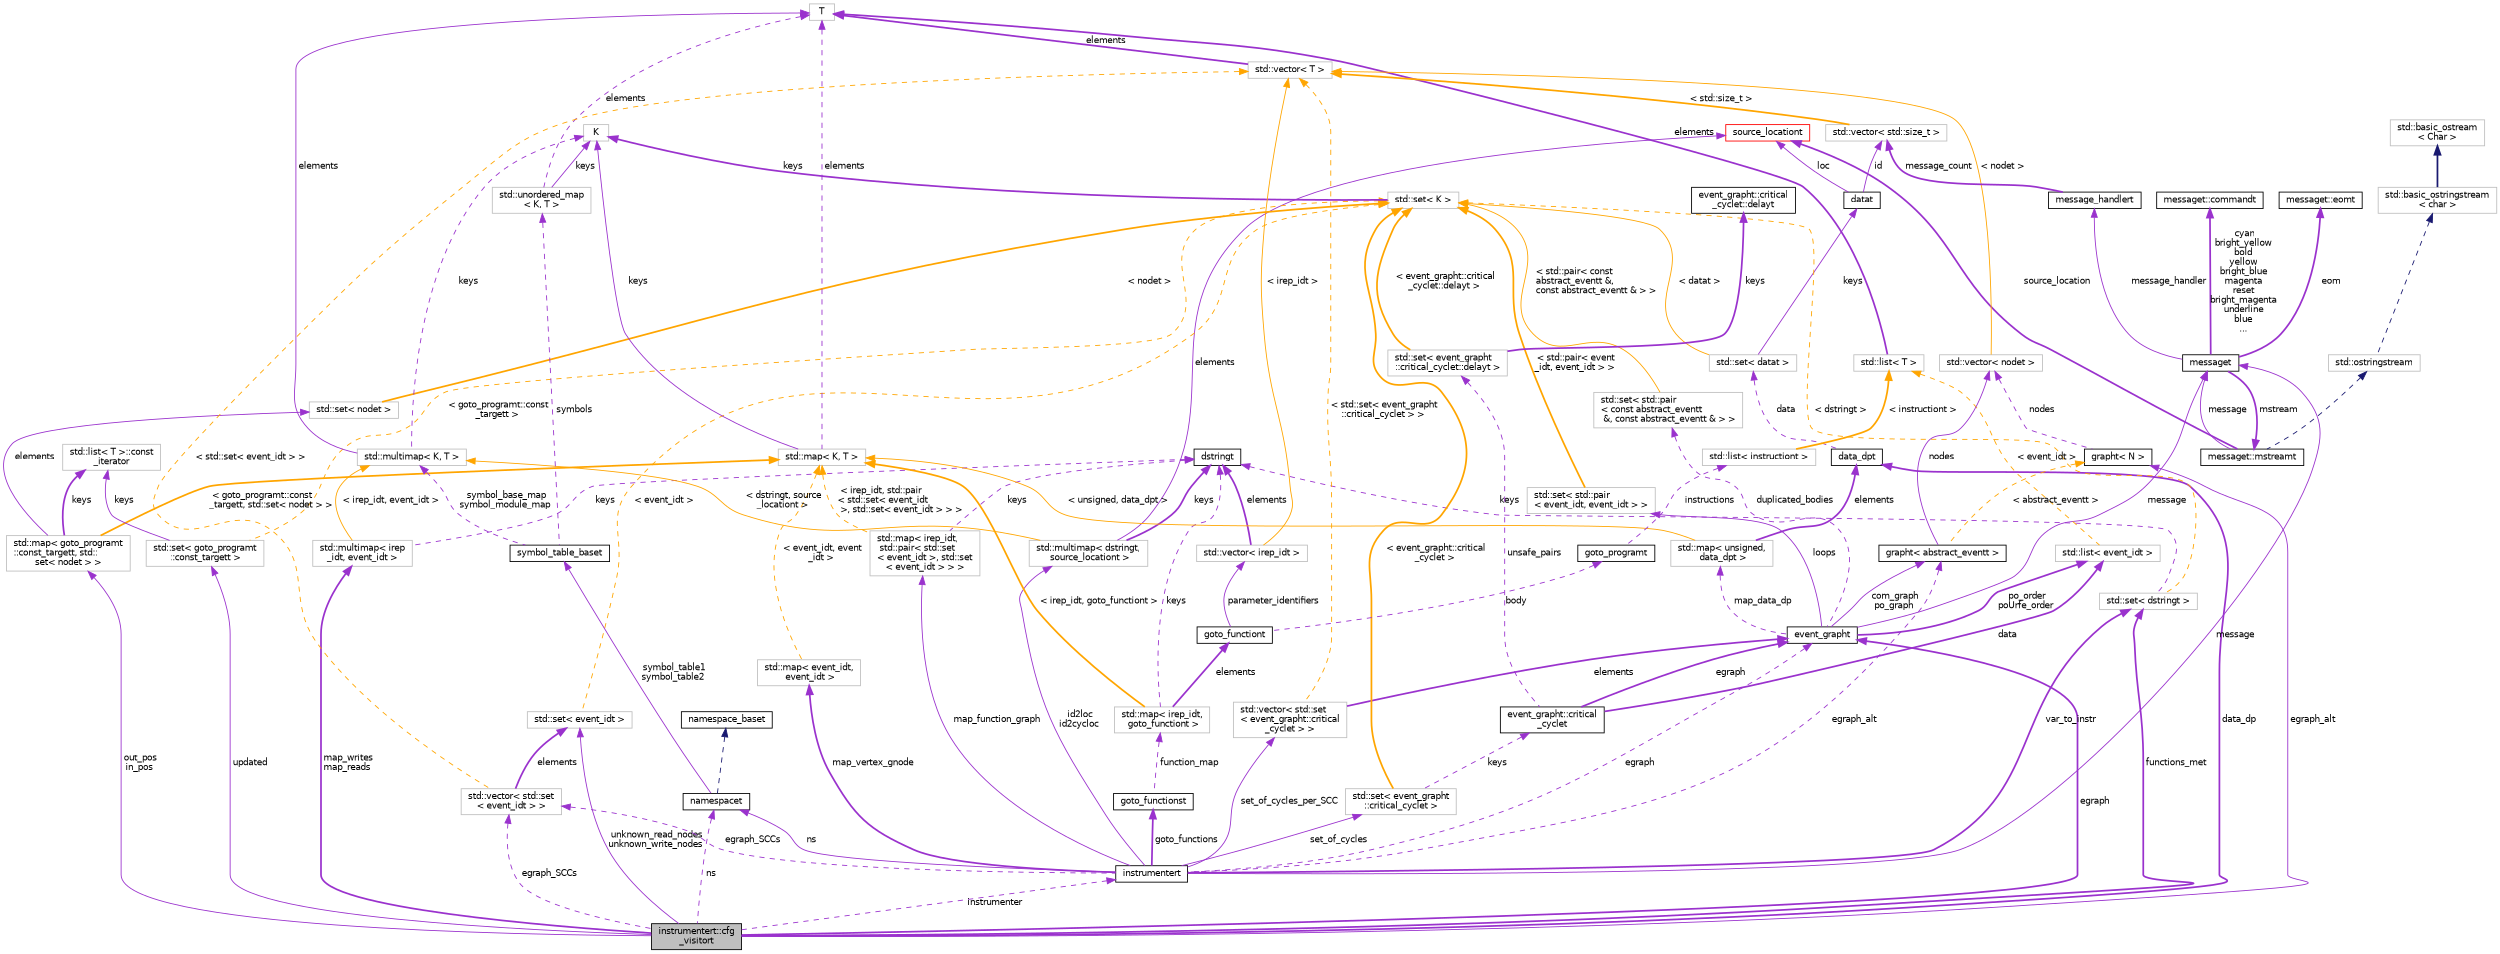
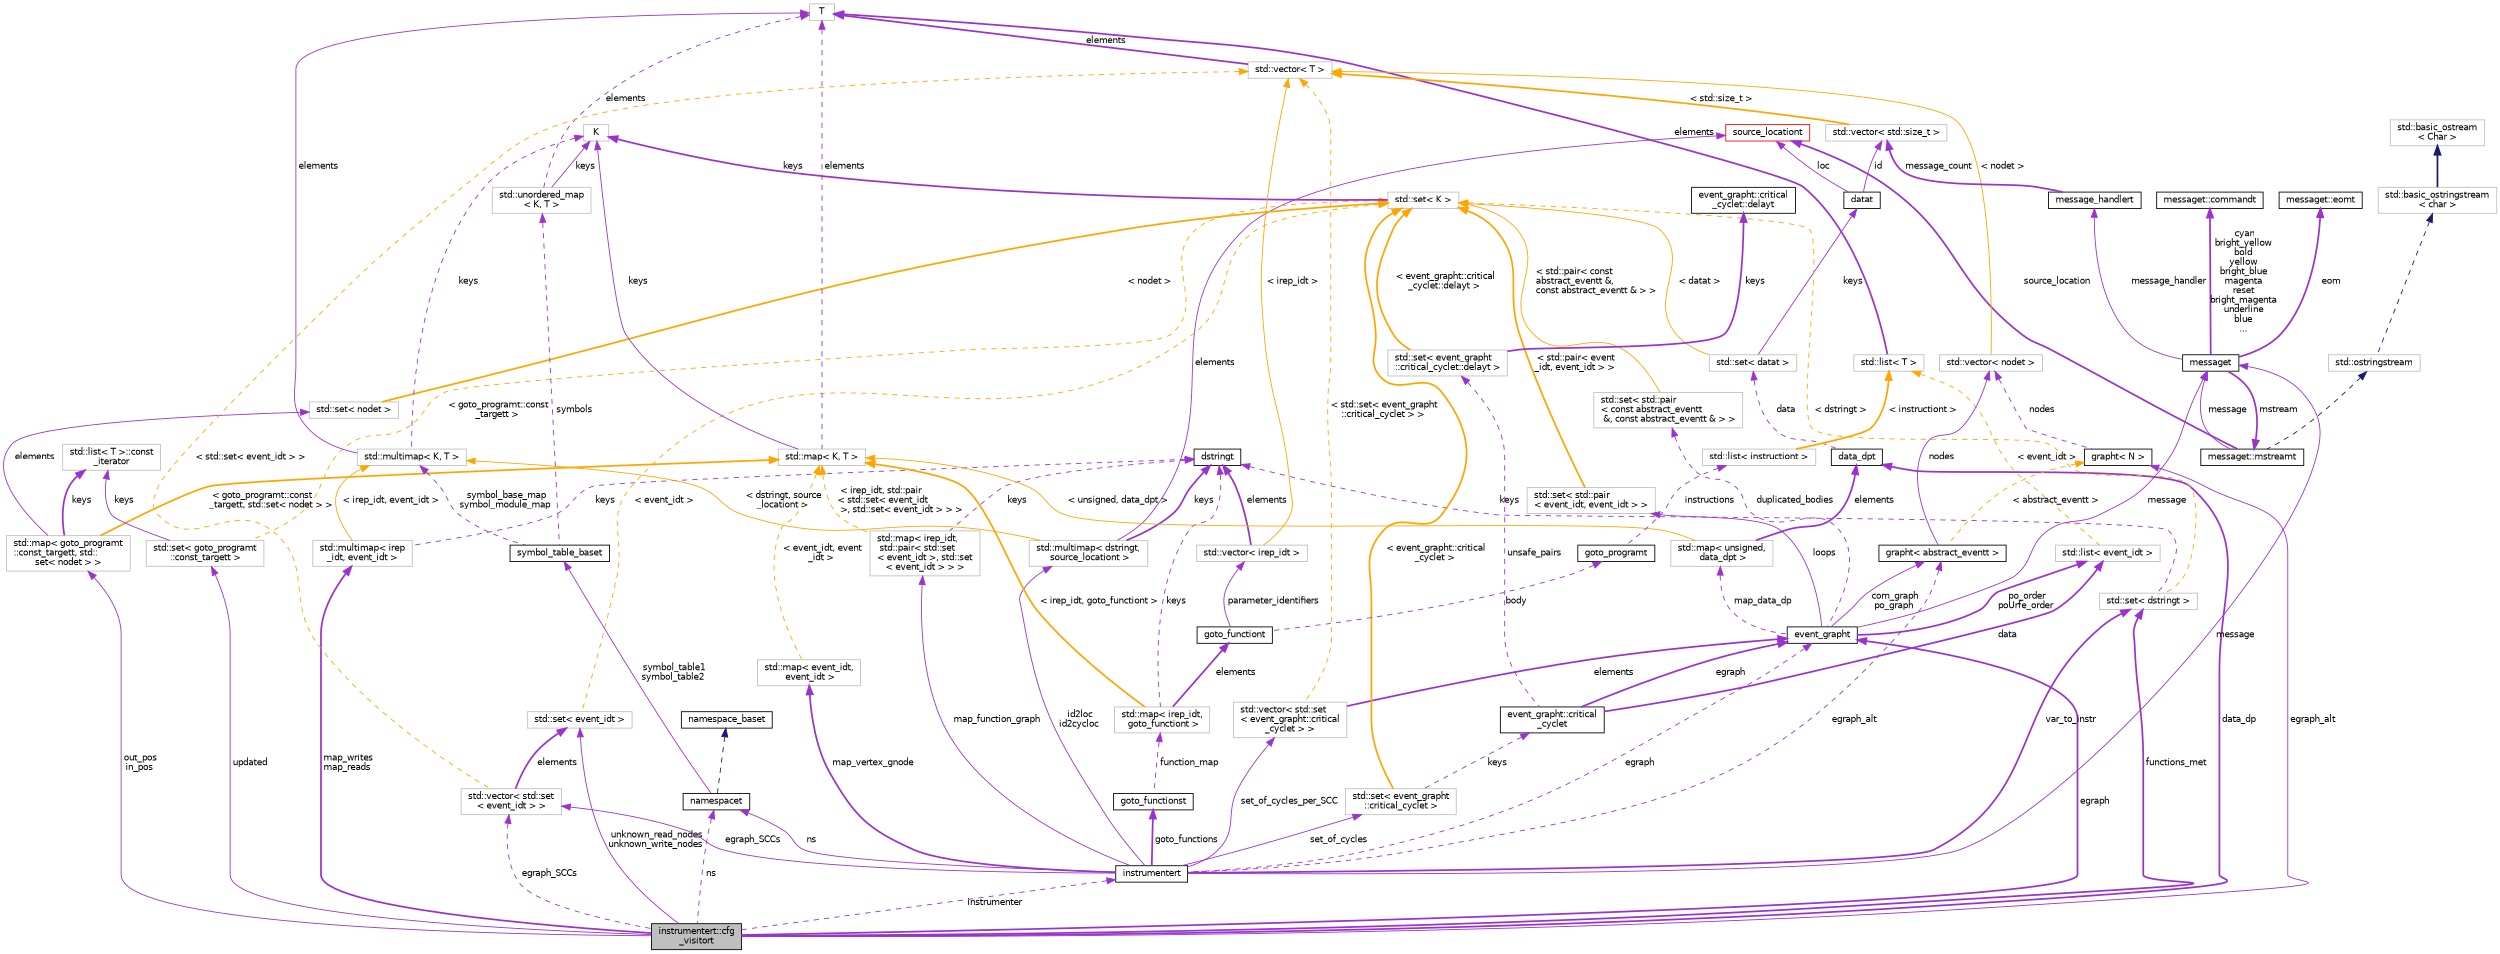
(839, 865) -> (839, 865)
